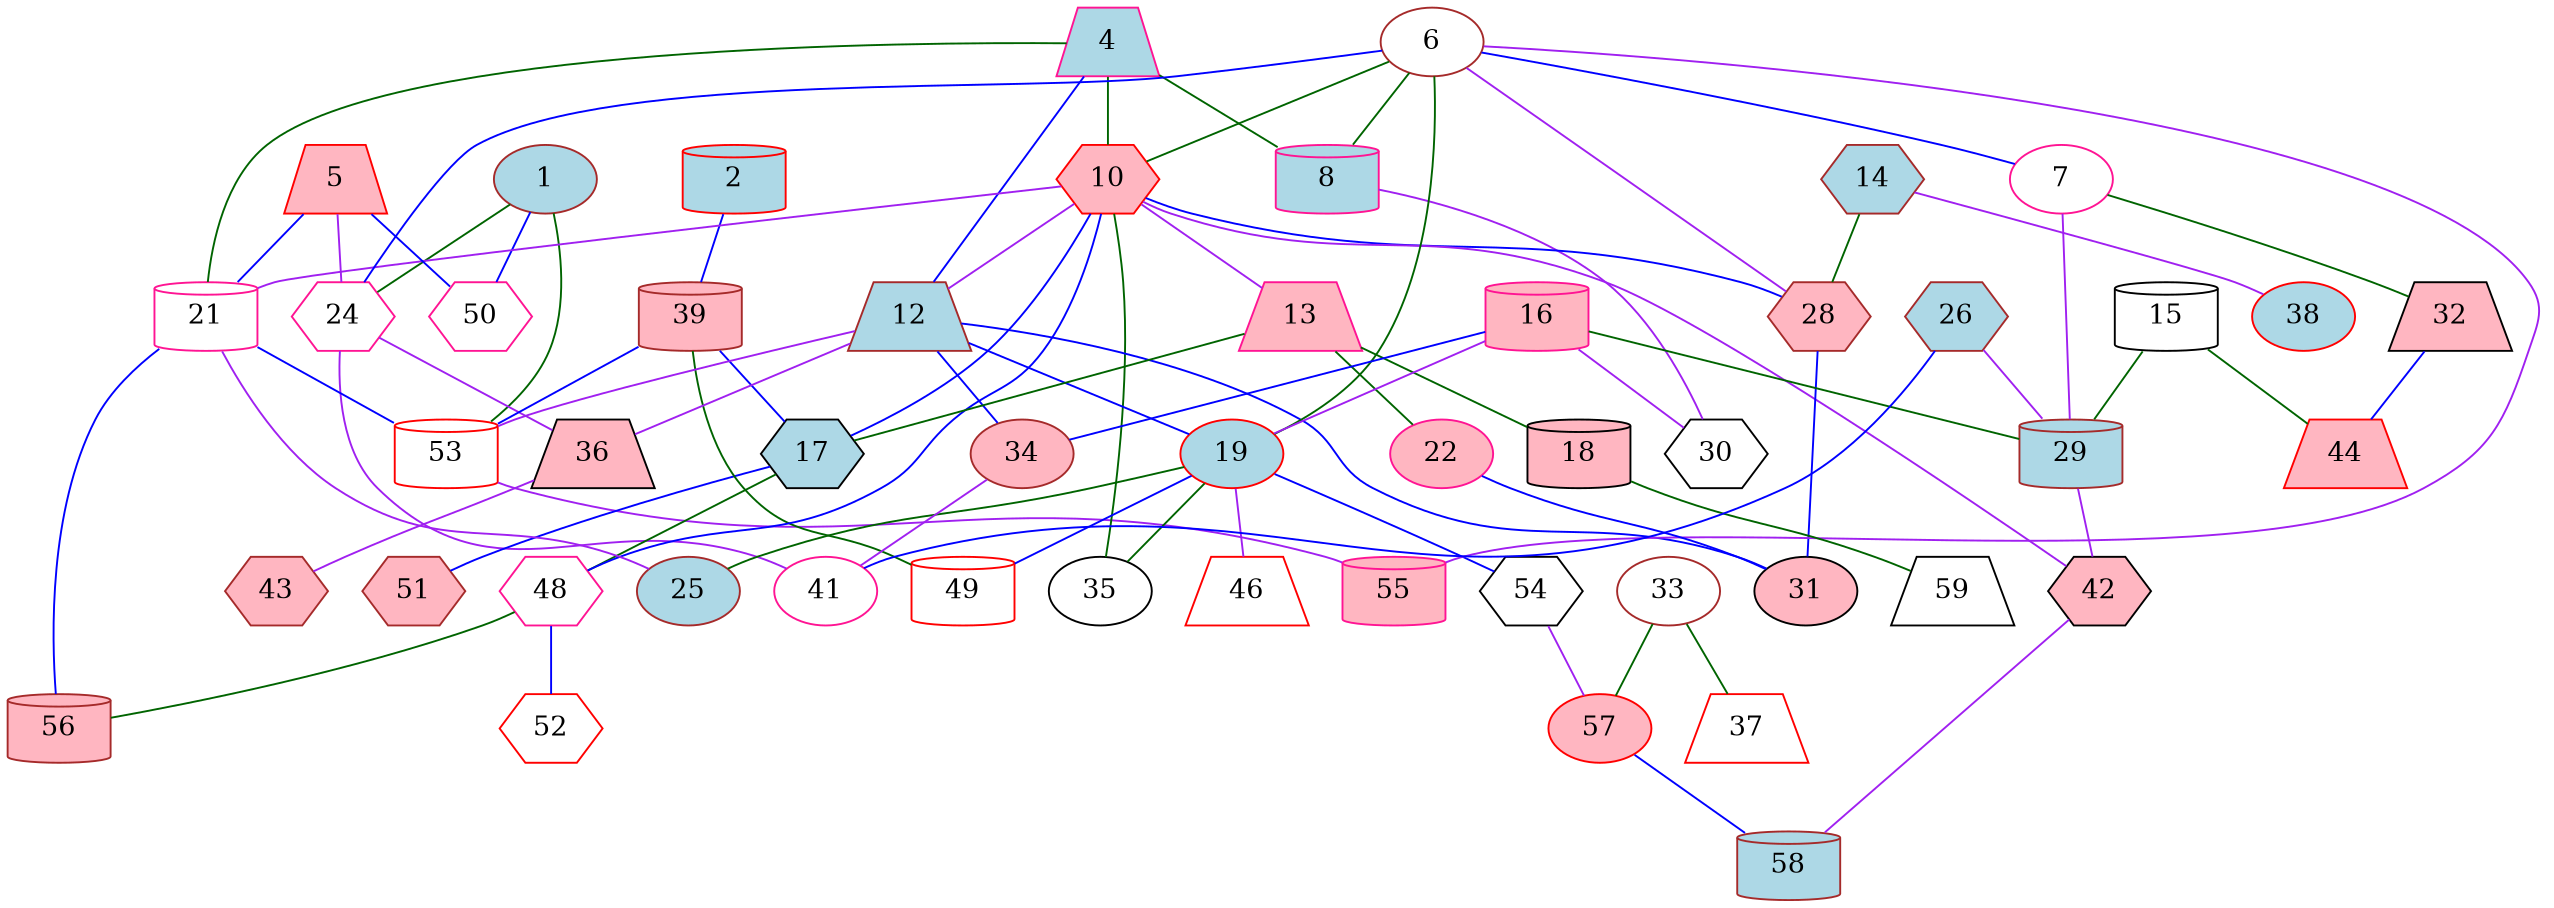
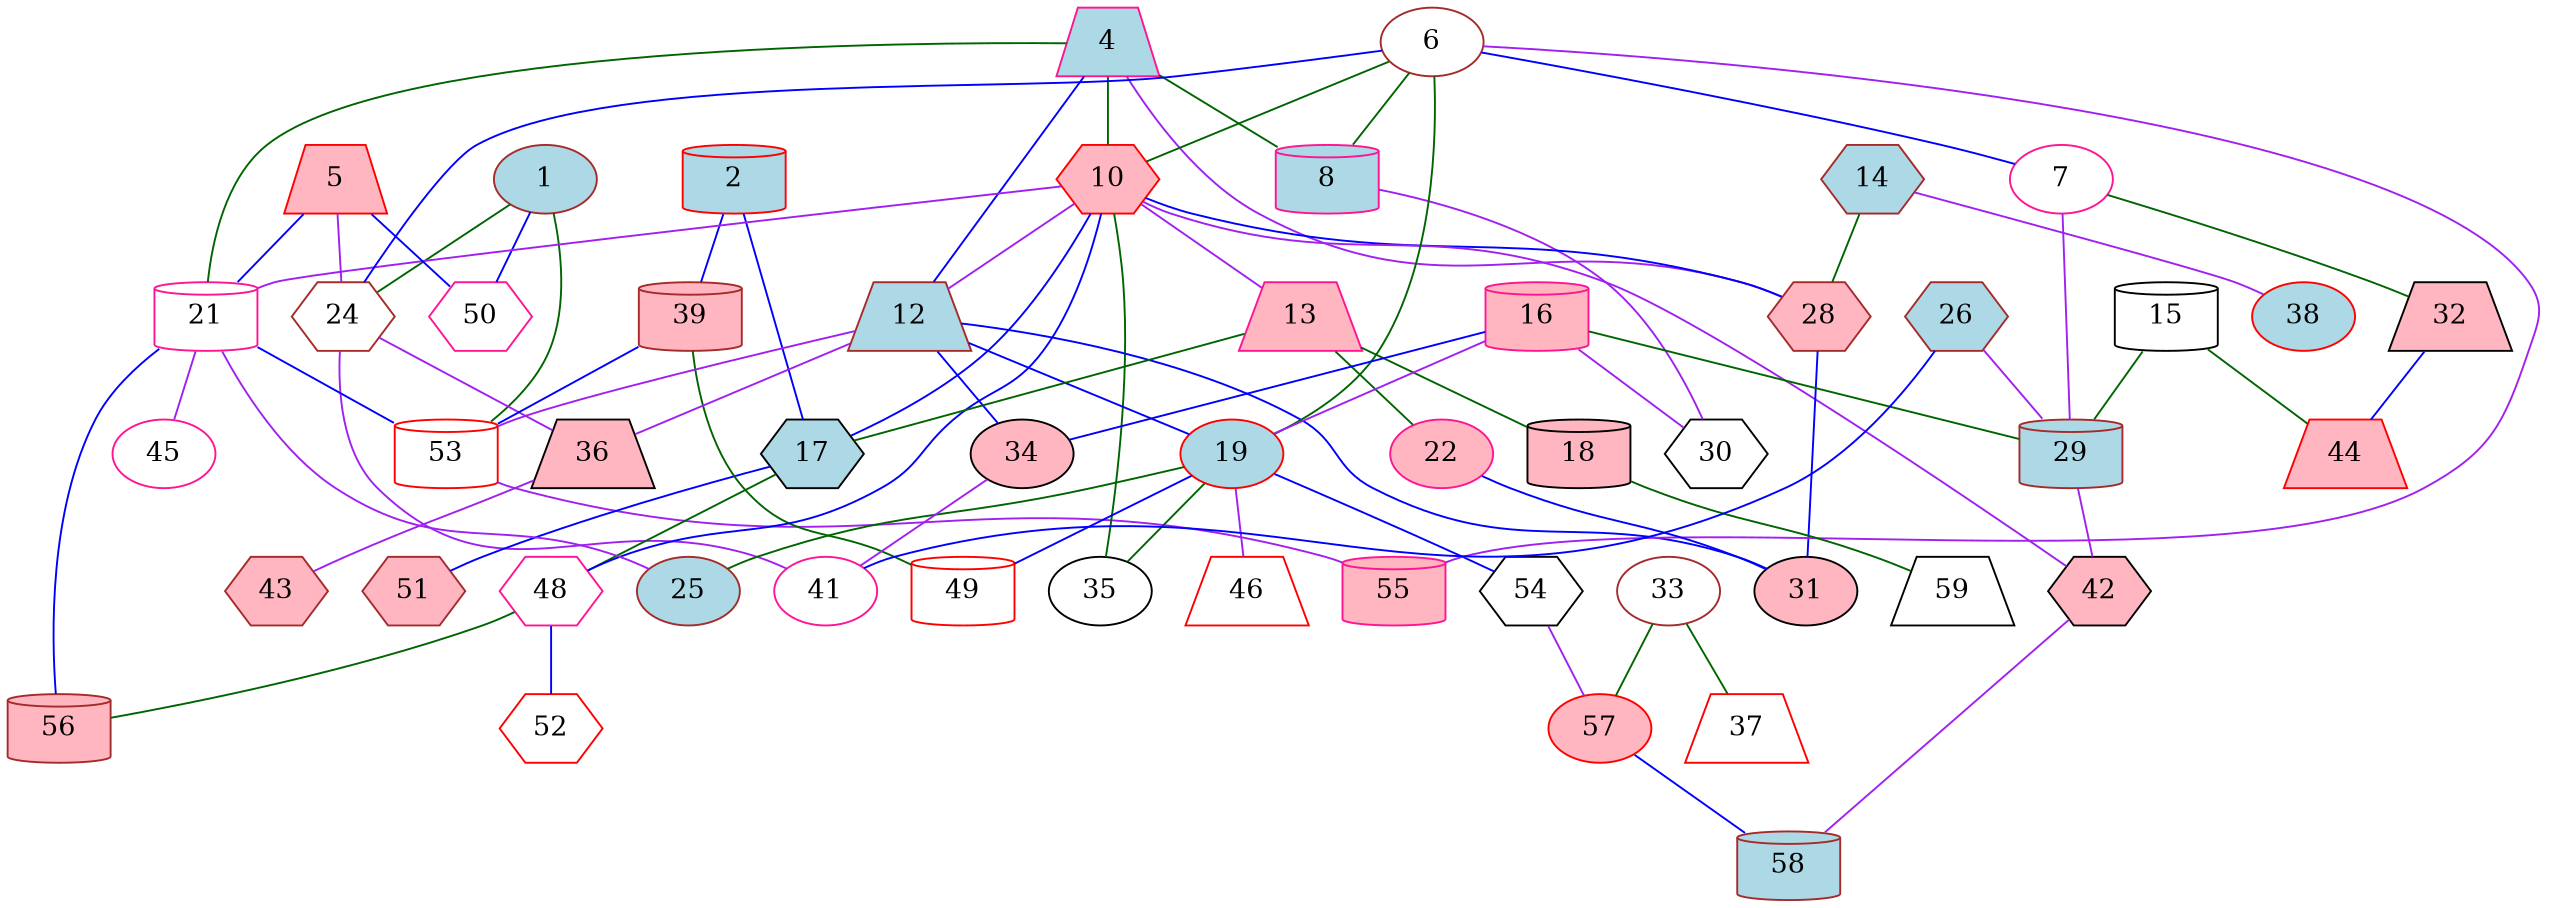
(1626, 180) -> (1404, 261)
(343, 317) -> (343, 317)
(760, 395) -> (773, 316)
none -> (164, 454)
(1022, 454) -> (1022, 454)
